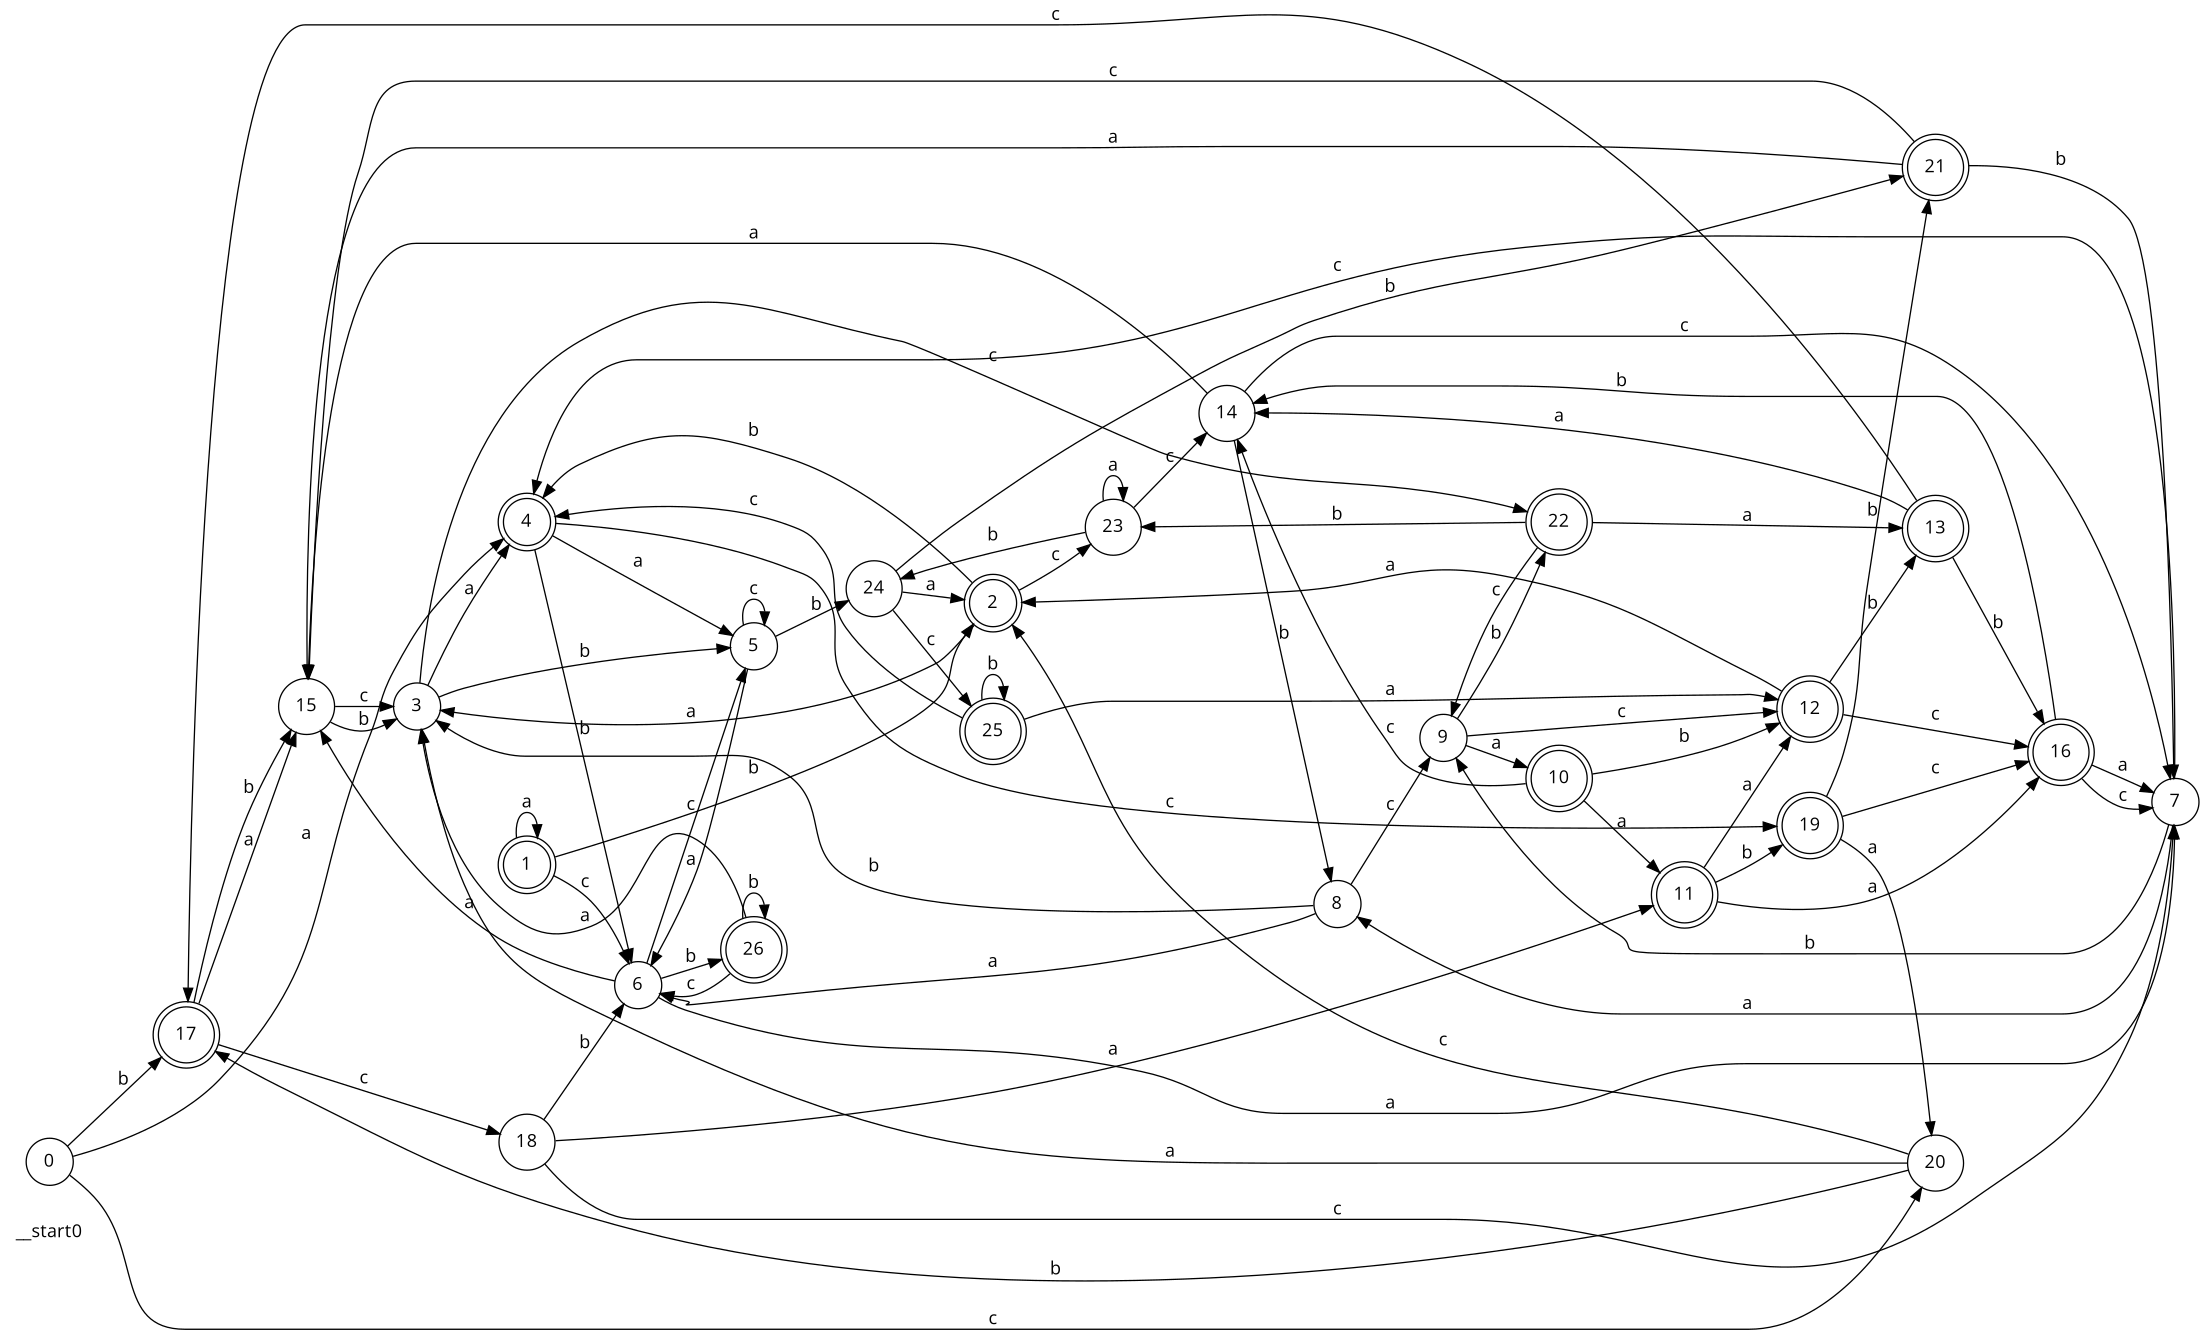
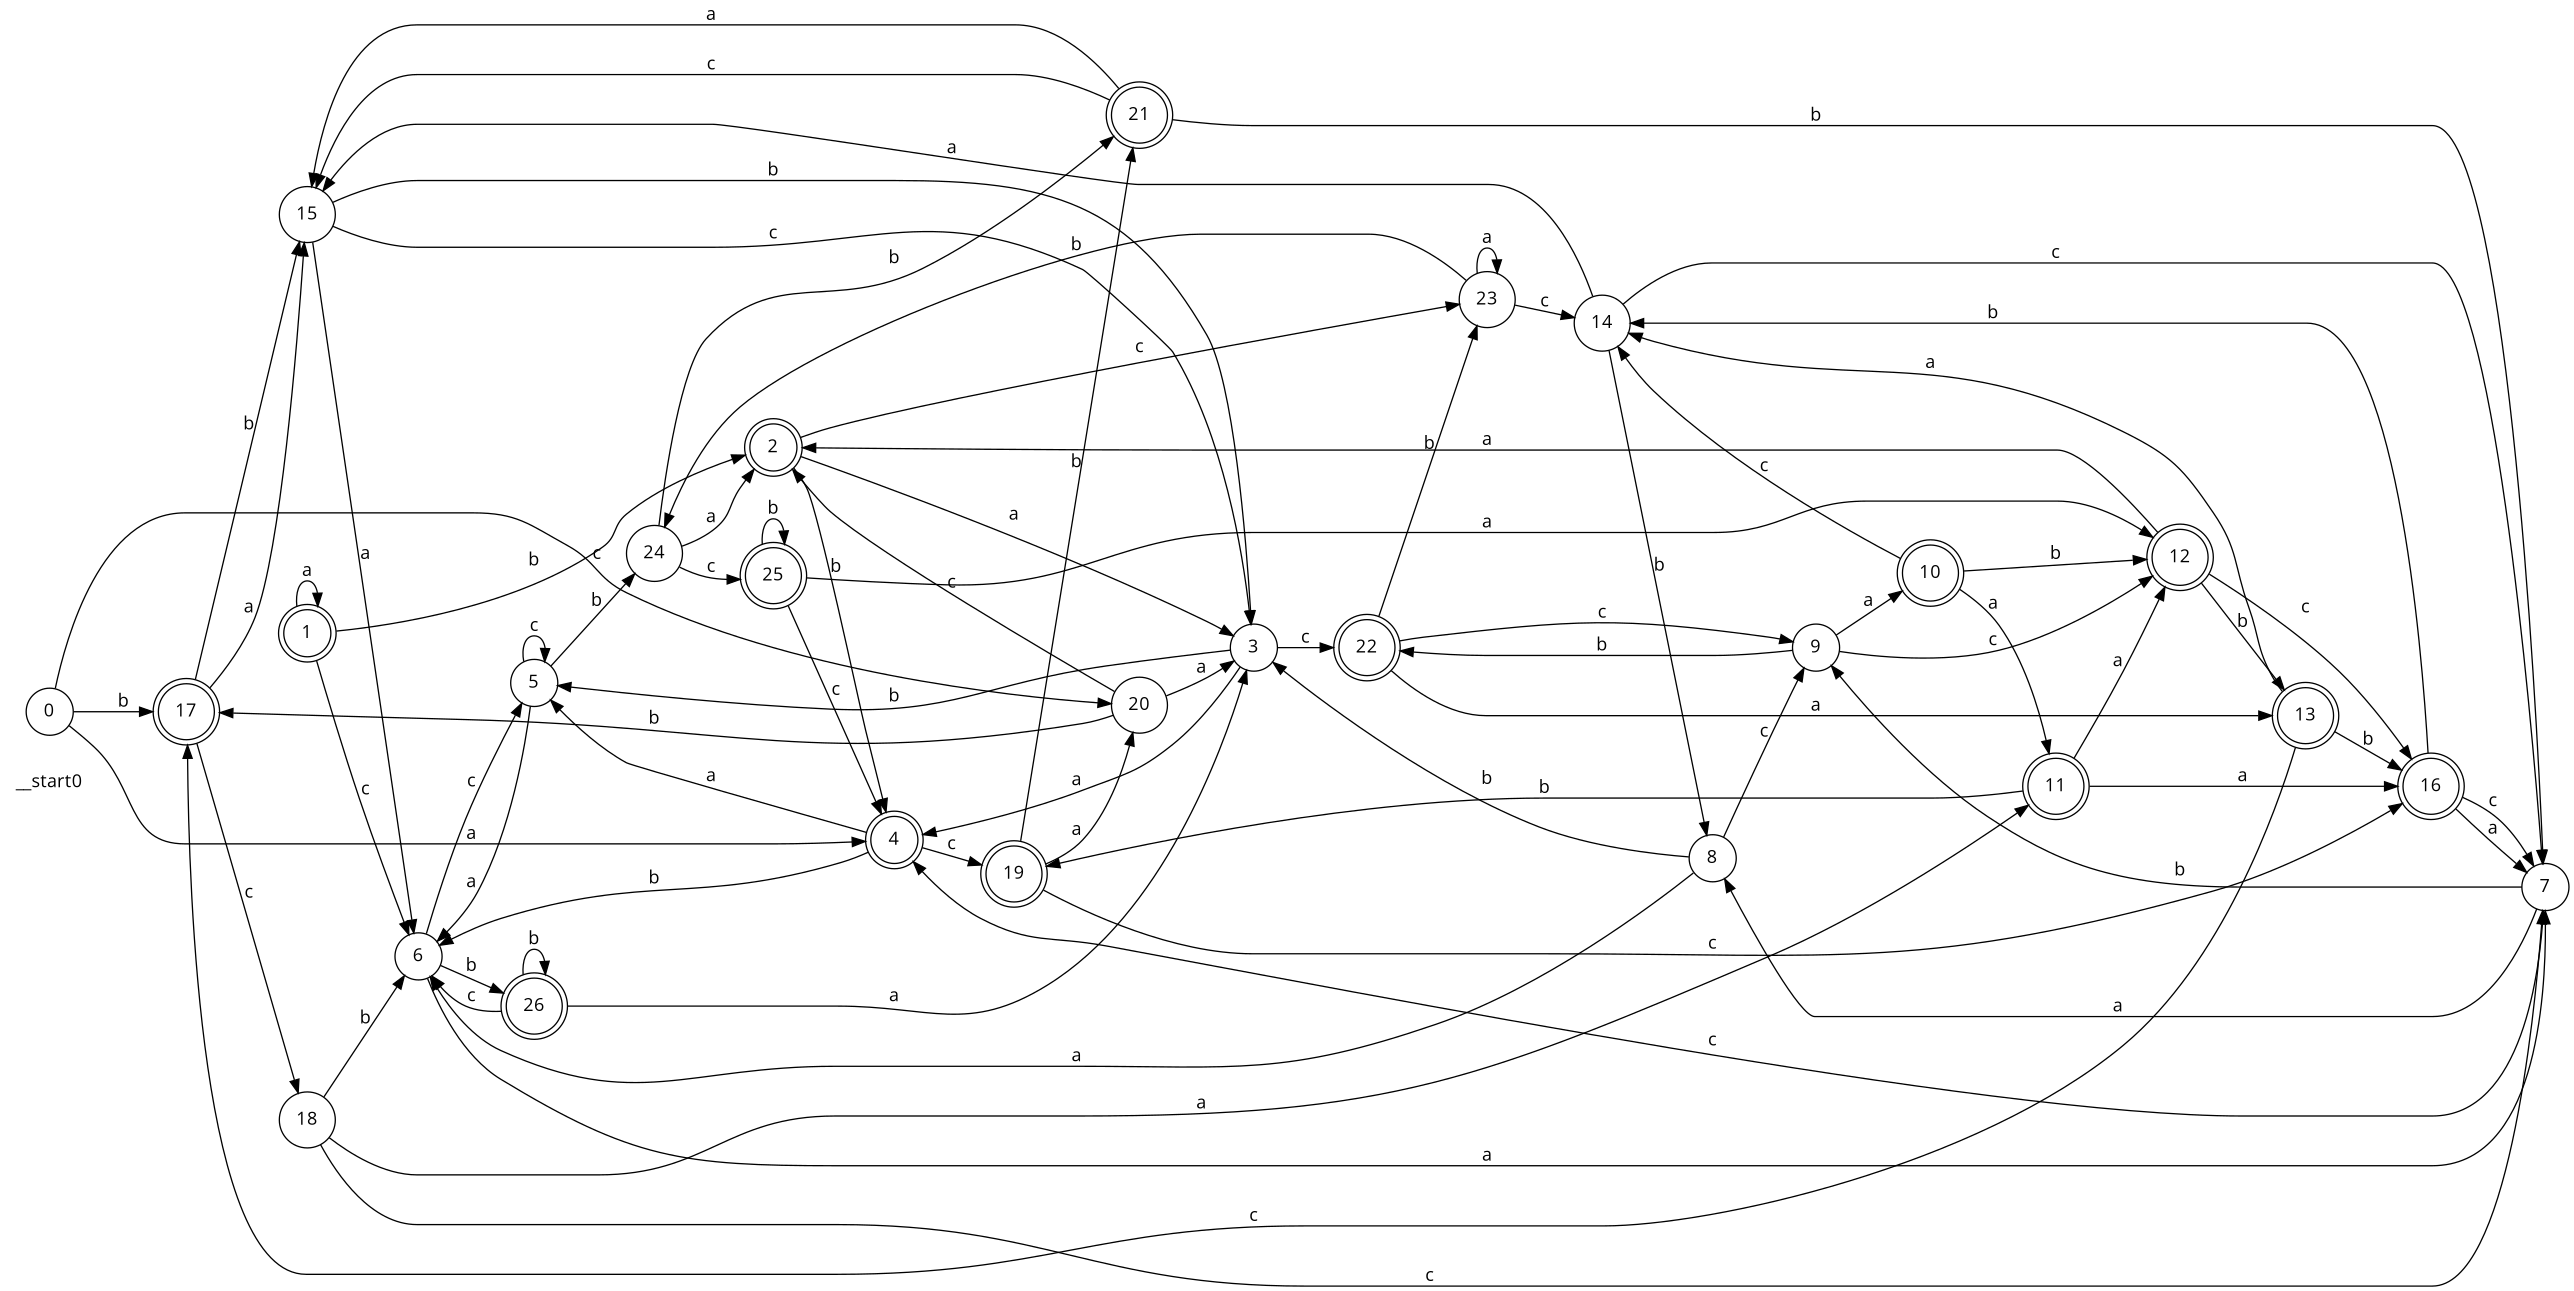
(444, 896) -> (362, 581)
